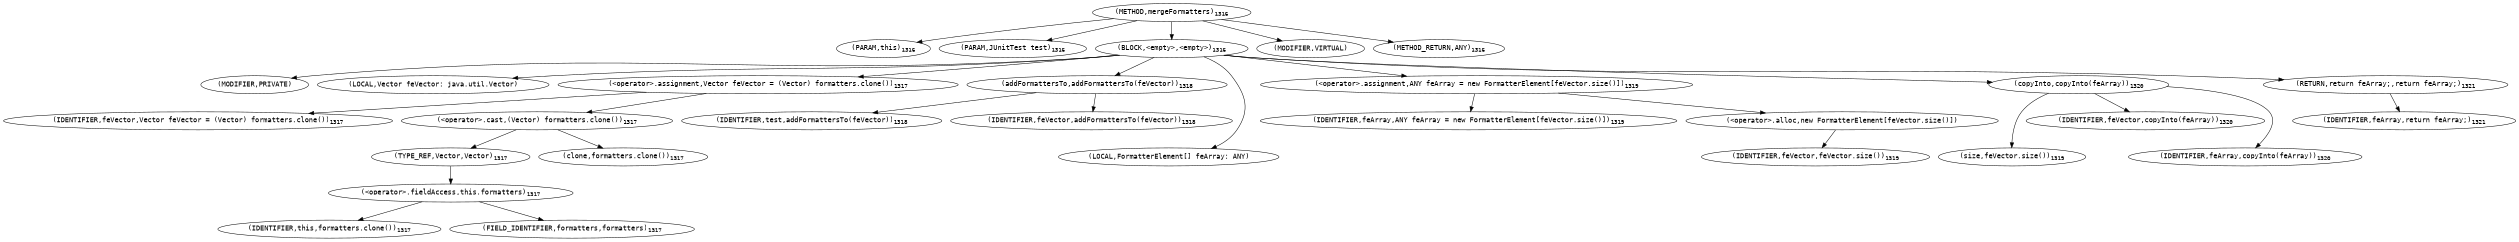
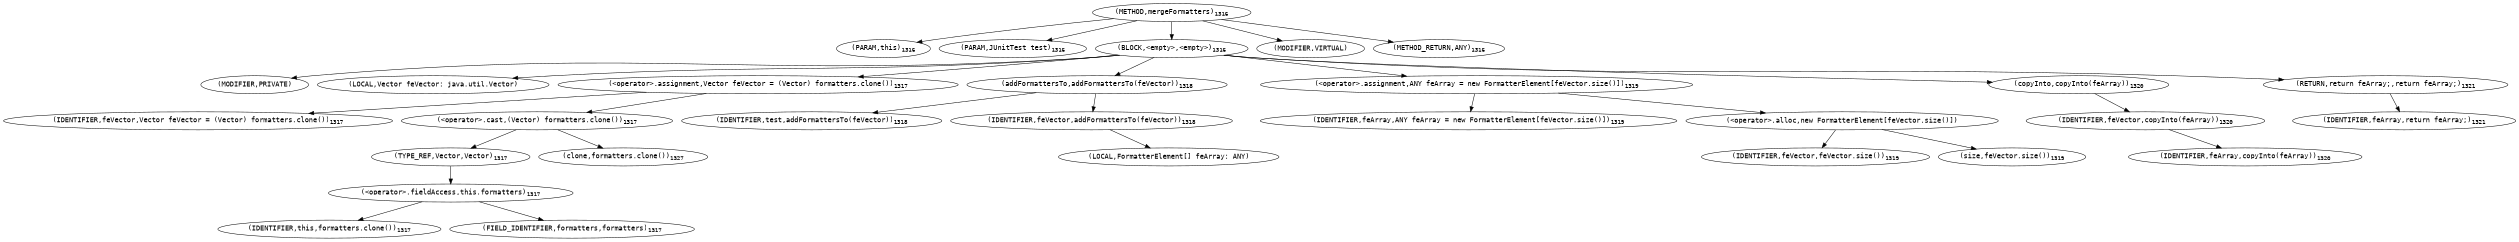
(2238, 97) -> (2193, 138)
(1244, 99) -> (1128, 138)
(2022, 112) -> (1927, 139)
(677, 156) -> (677, 156)
